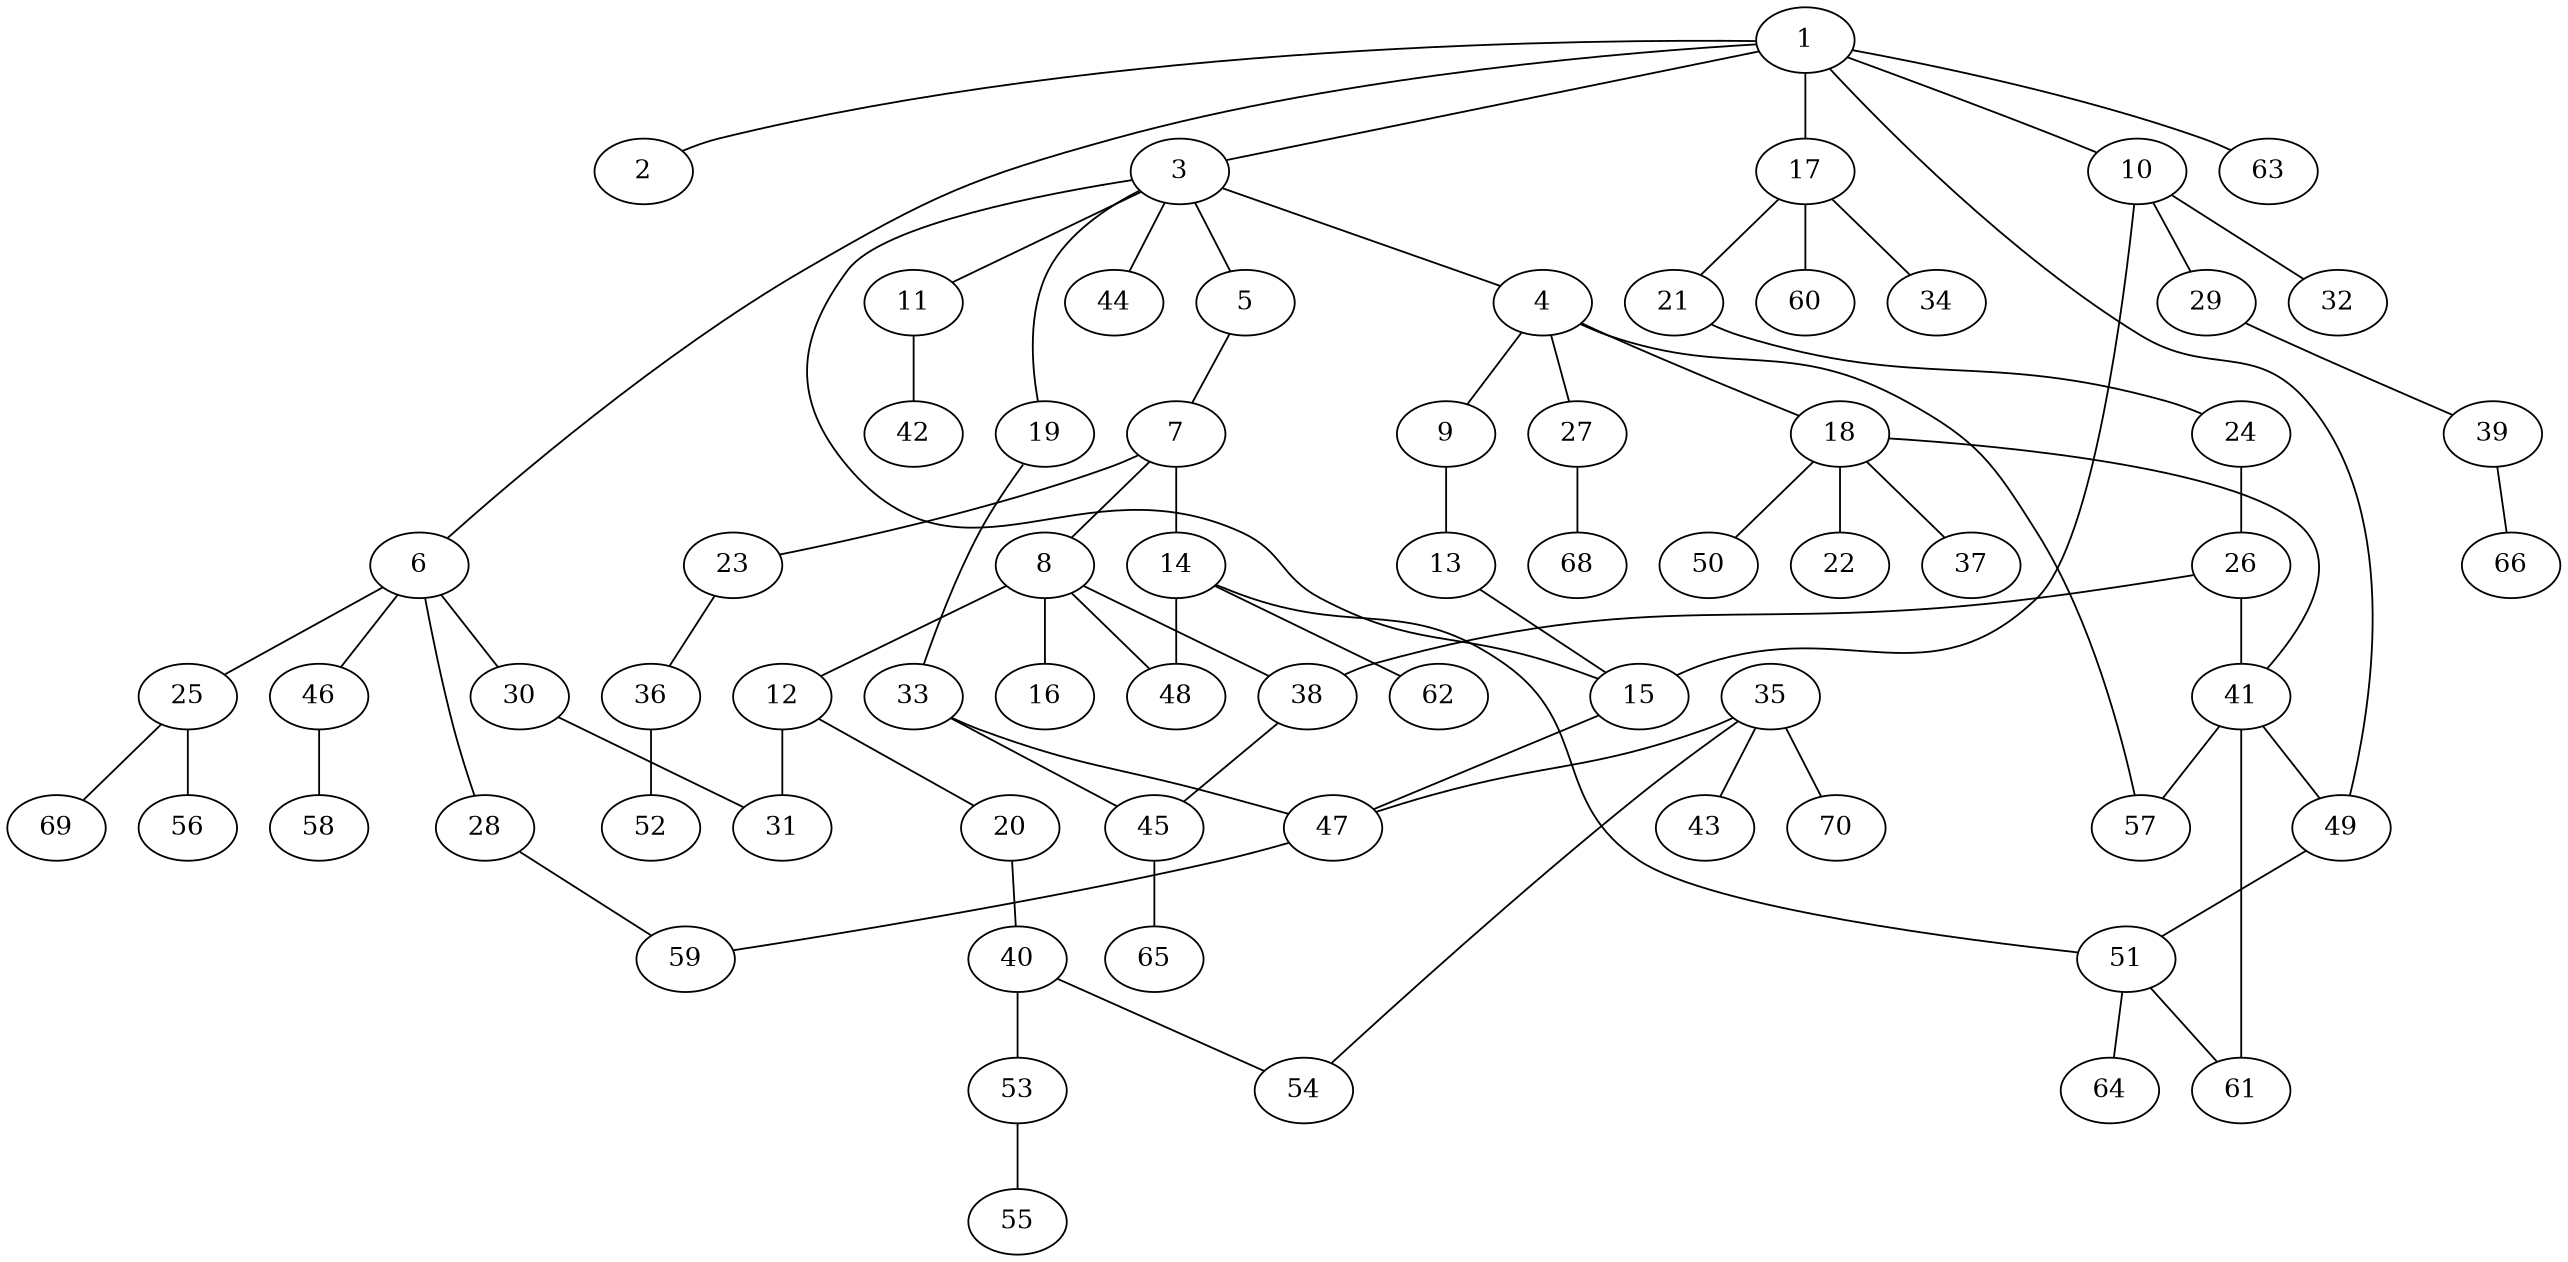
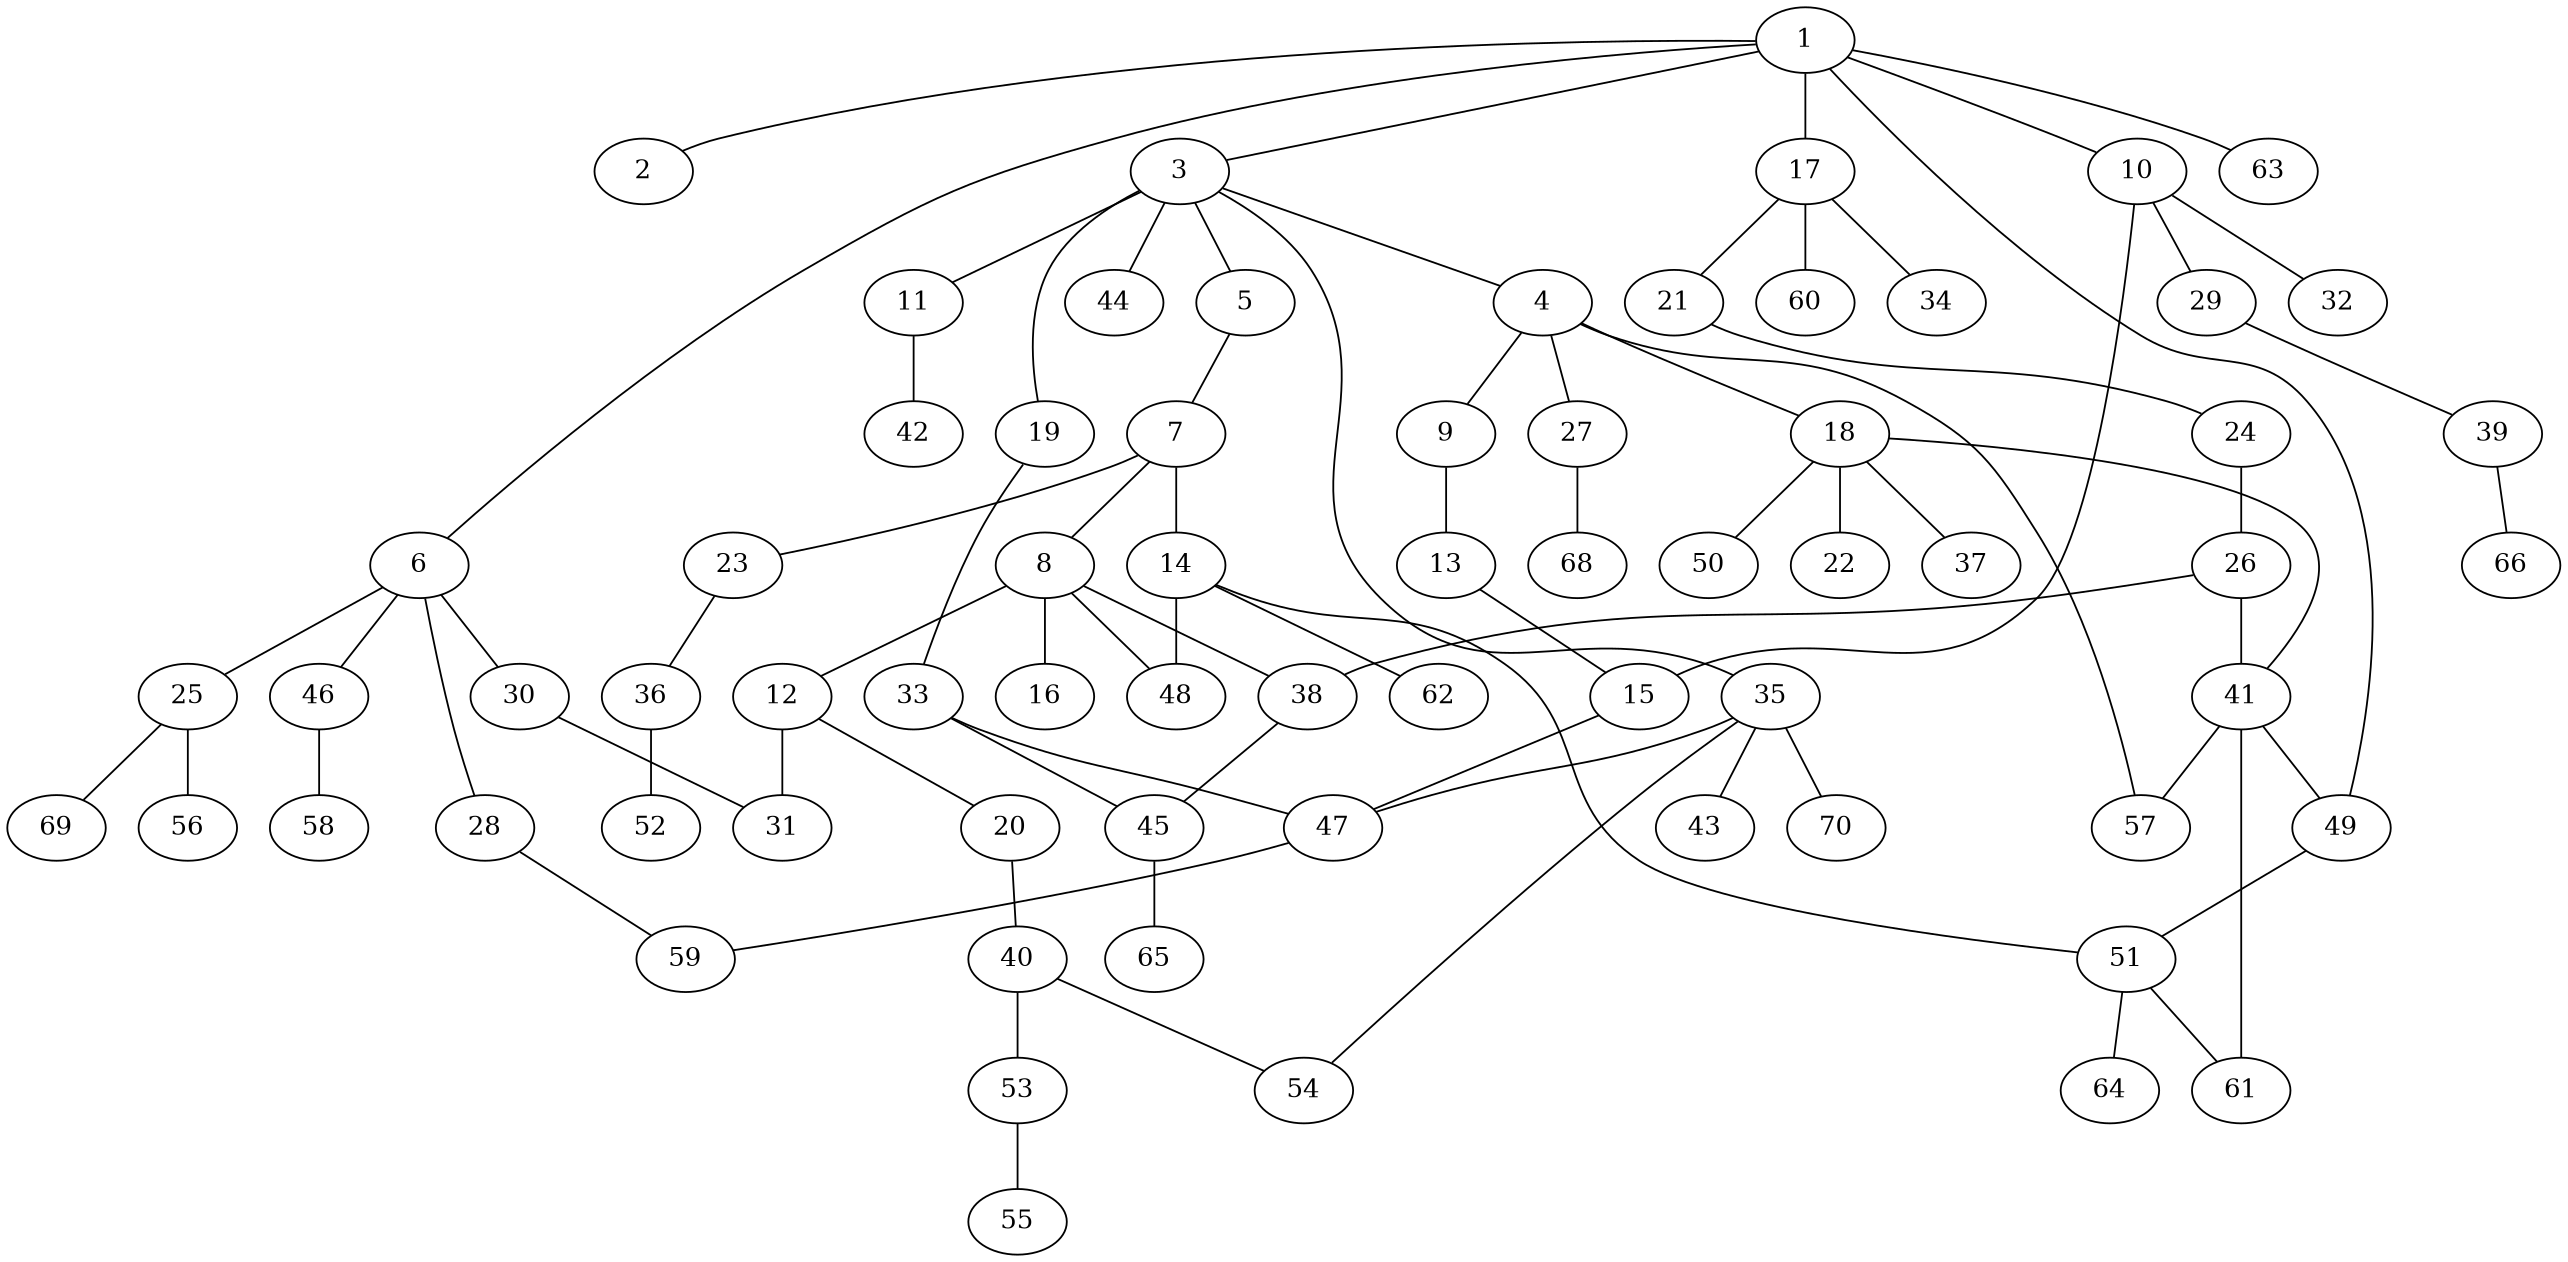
(1008, 525) -> (1351, 559)
